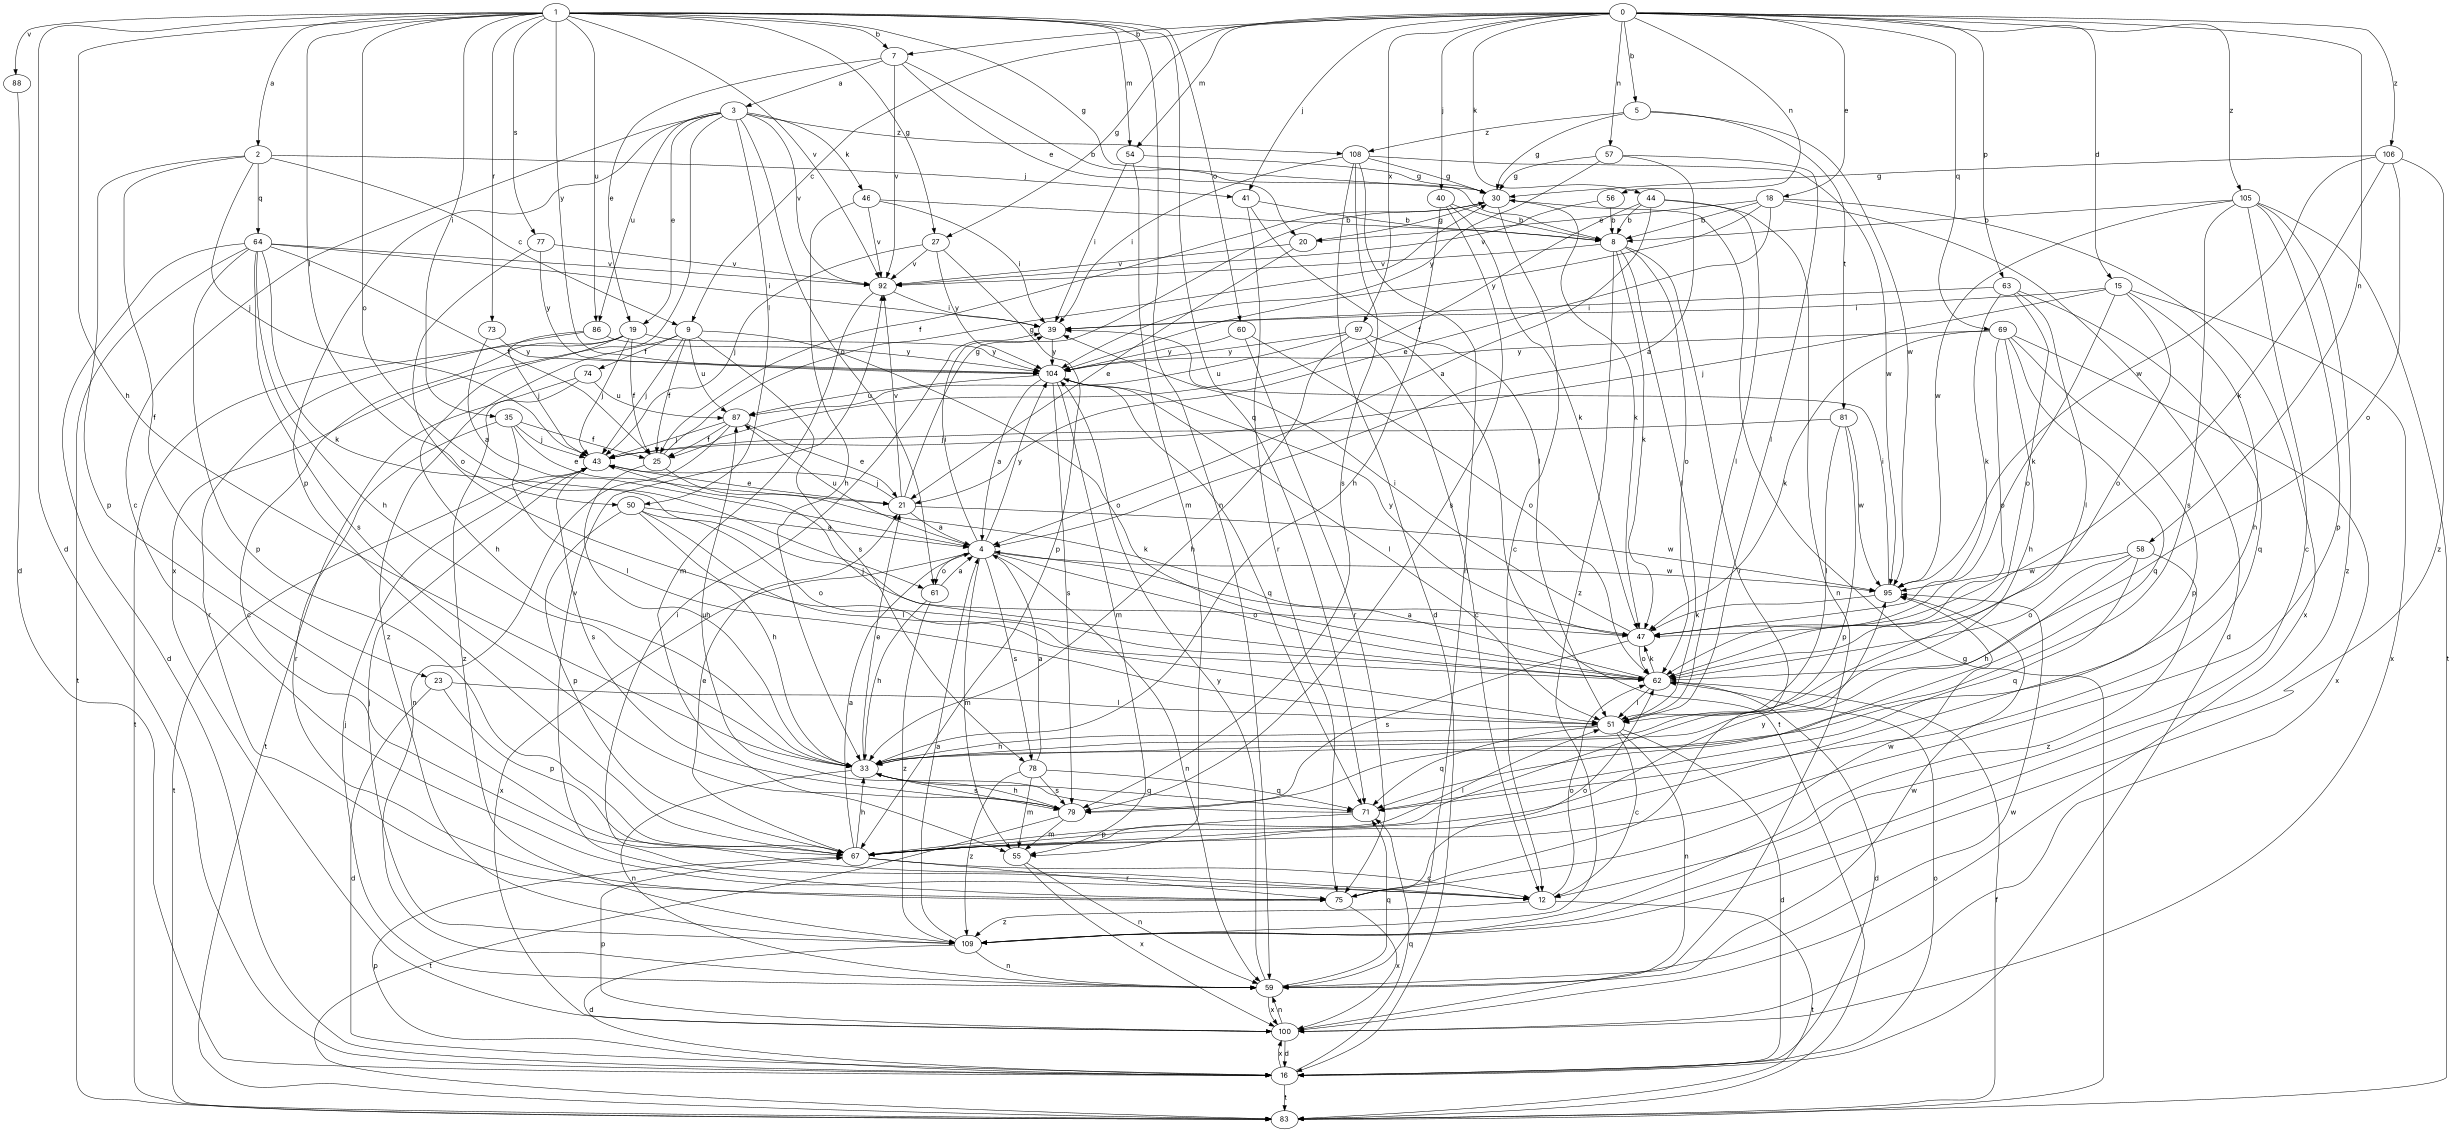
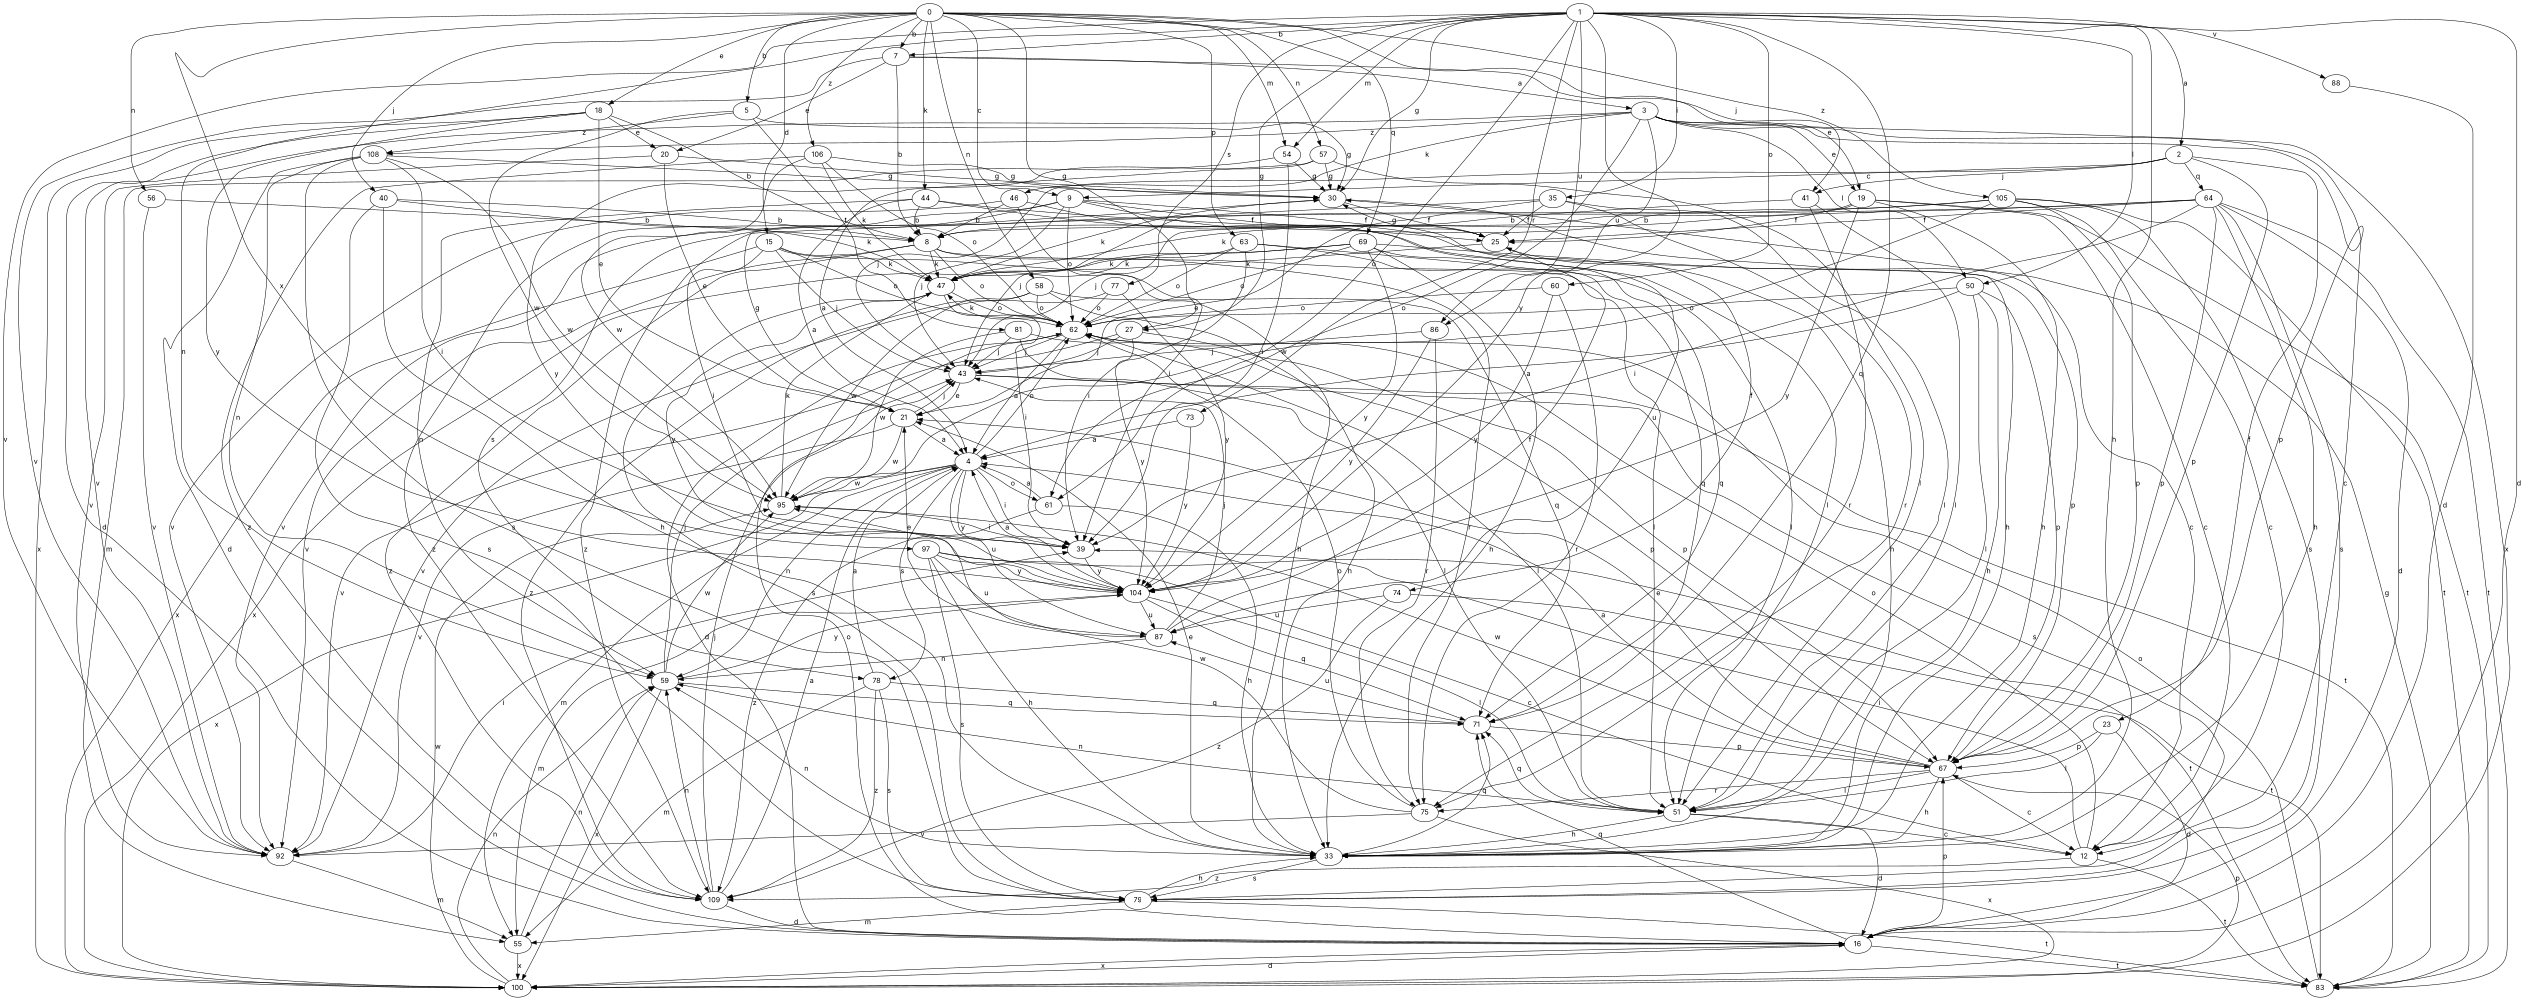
(1420, 222) -> (964, 178)
(1066, 591) -> (961, 774)
(1764, 725) -> (1498, 637)
(1997, 900) -> (2140, 659)
